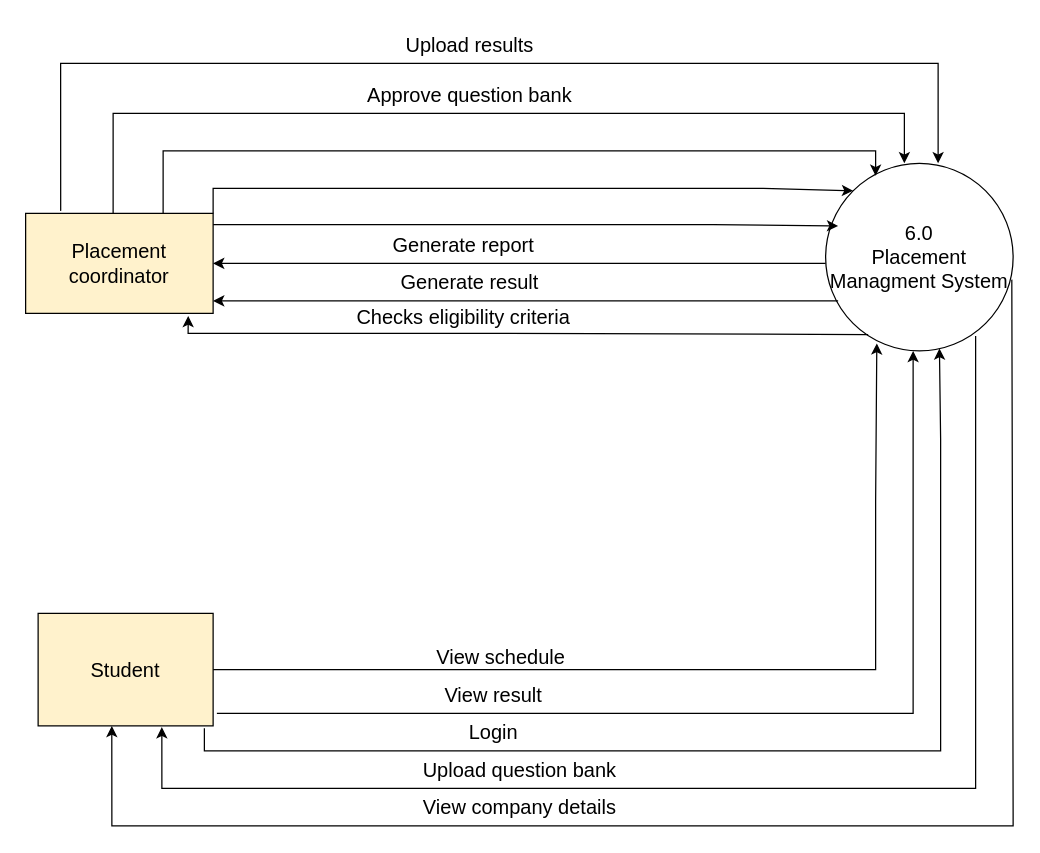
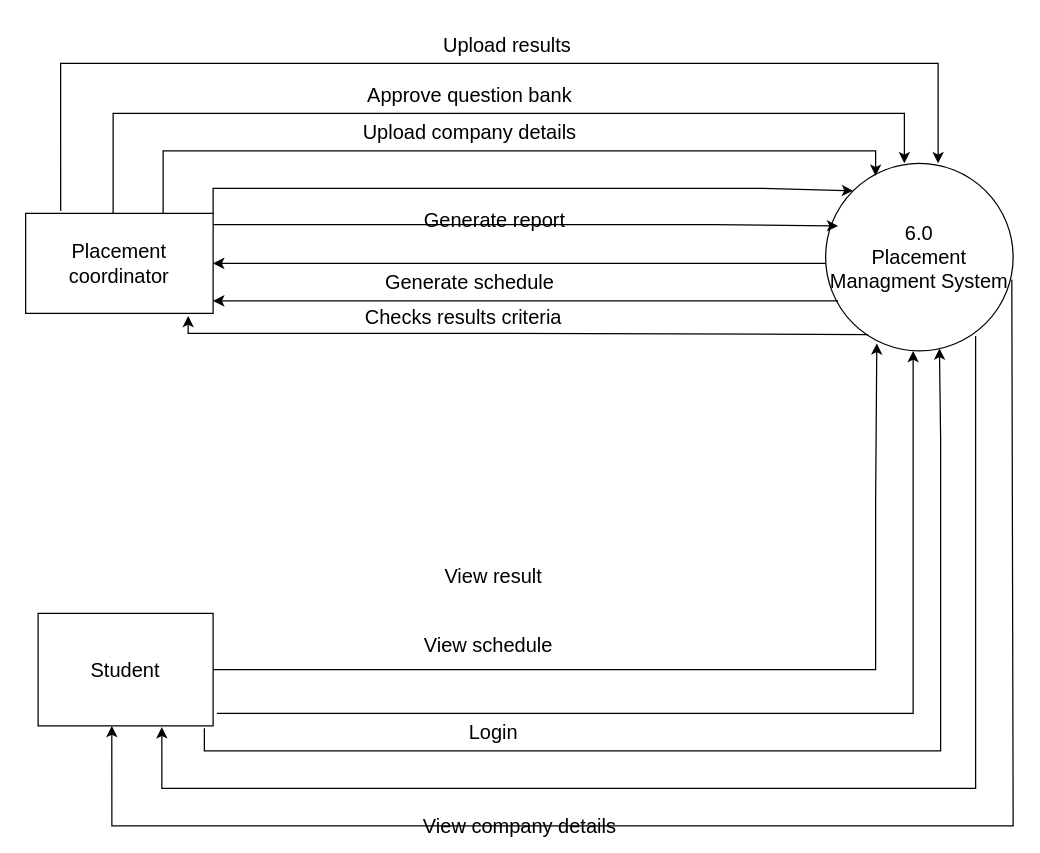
(469, 44) -> (507, 44)
none -> (469, 132)
(463, 244) -> (494, 219)
(119, 263) -> (119, 263)
(470, 282) -> (470, 282)
(464, 317) -> (464, 317)
(501, 657) -> (488, 644)
(126, 669) -> (126, 669)
(493, 694) -> (493, 576)
(519, 769) -> none
(519, 807) -> (519, 826)
